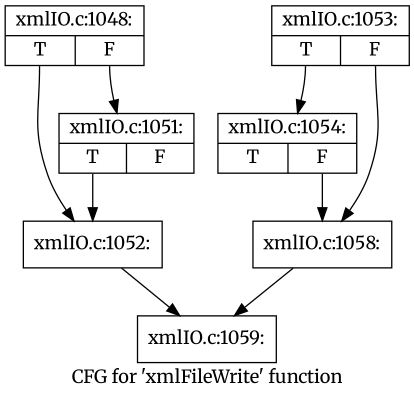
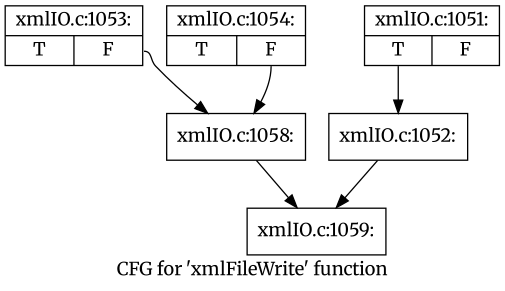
(75, 36) -> none
(304, 83) -> none
